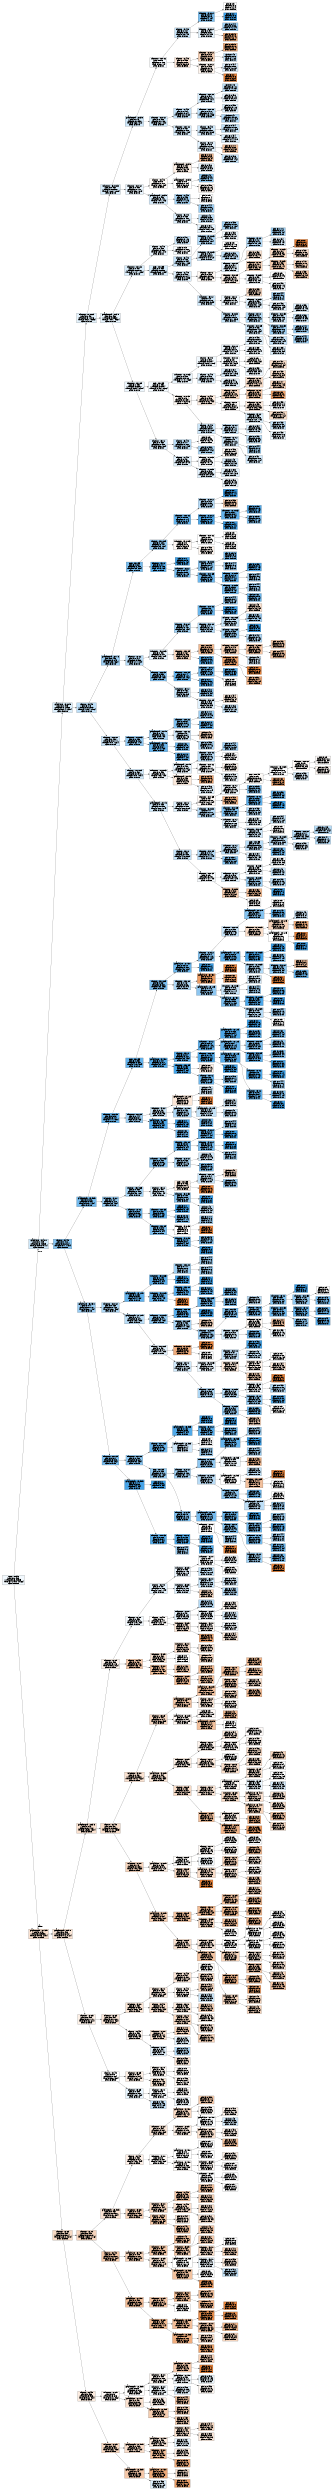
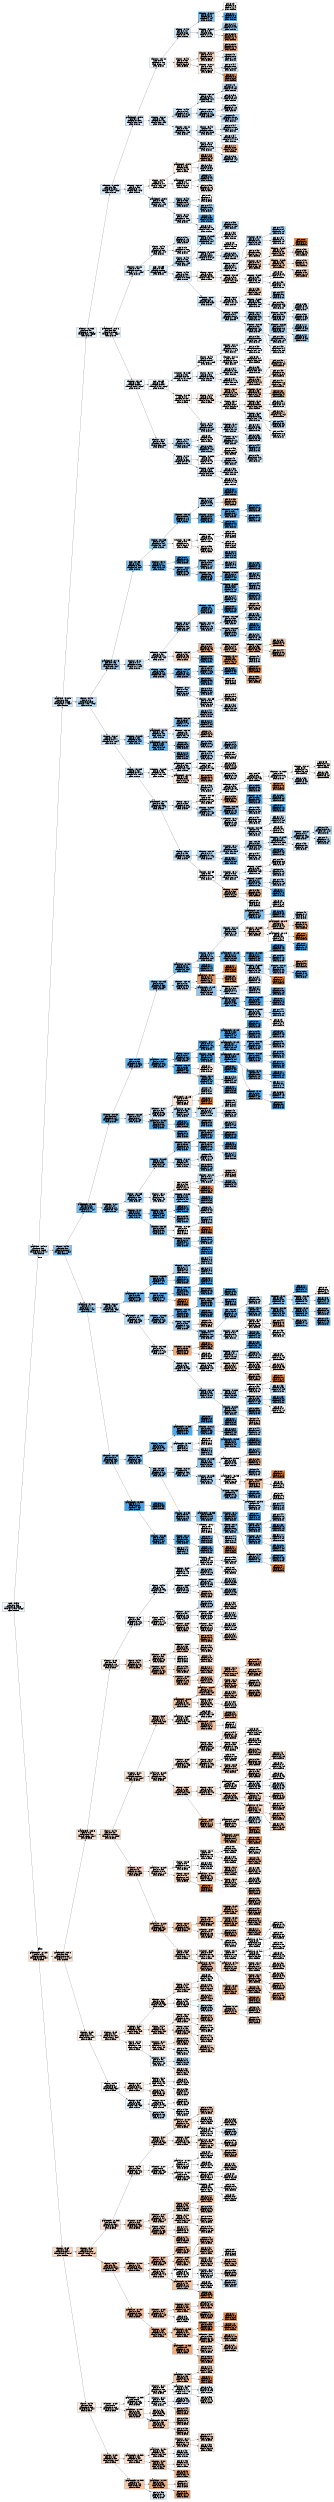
(206, 219) -> (206, 219)
(230, 1581) -> (230, 1582)
none -> (254, 1820)
